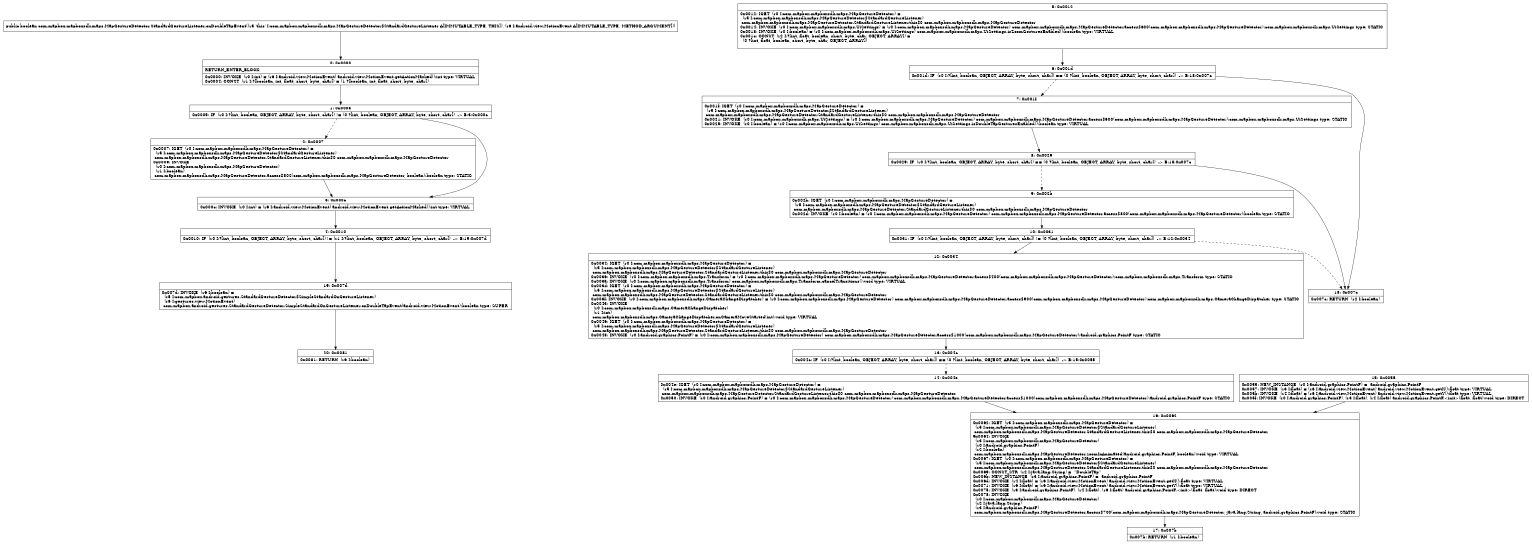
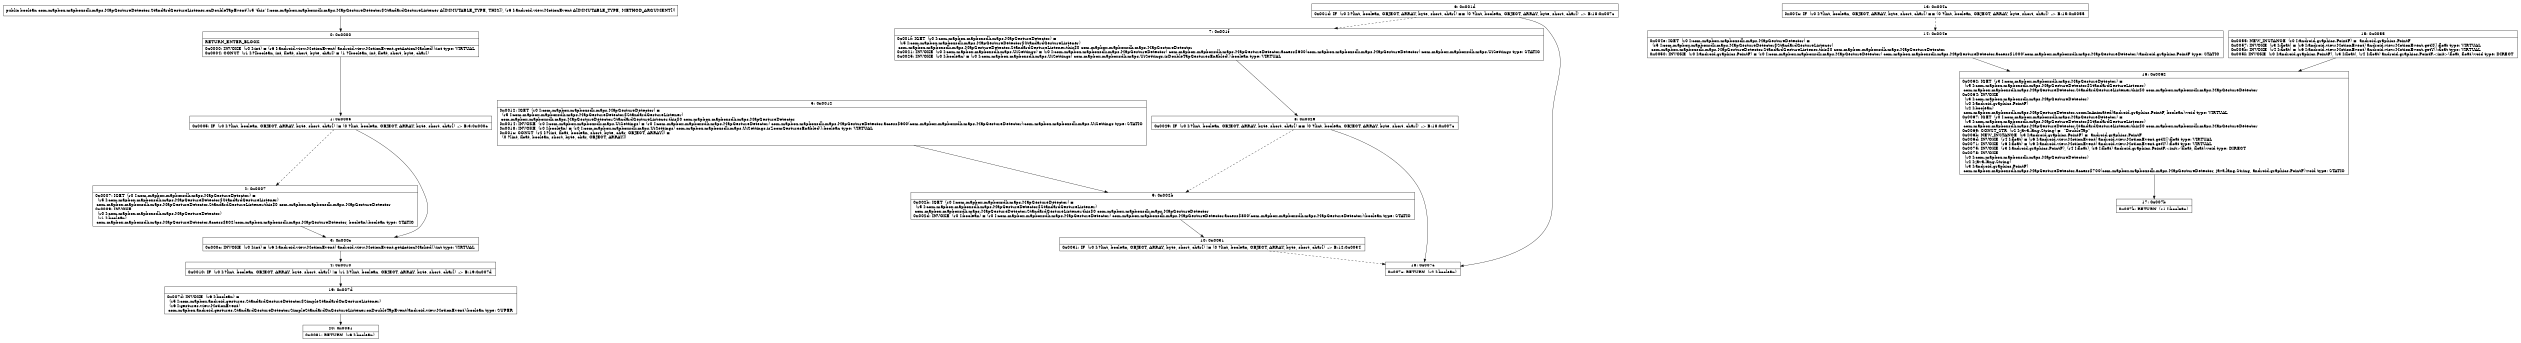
(1062, 56) -> (1009, 169)
(946, 296) -> none
(992, 436) -> (1982, 95)
